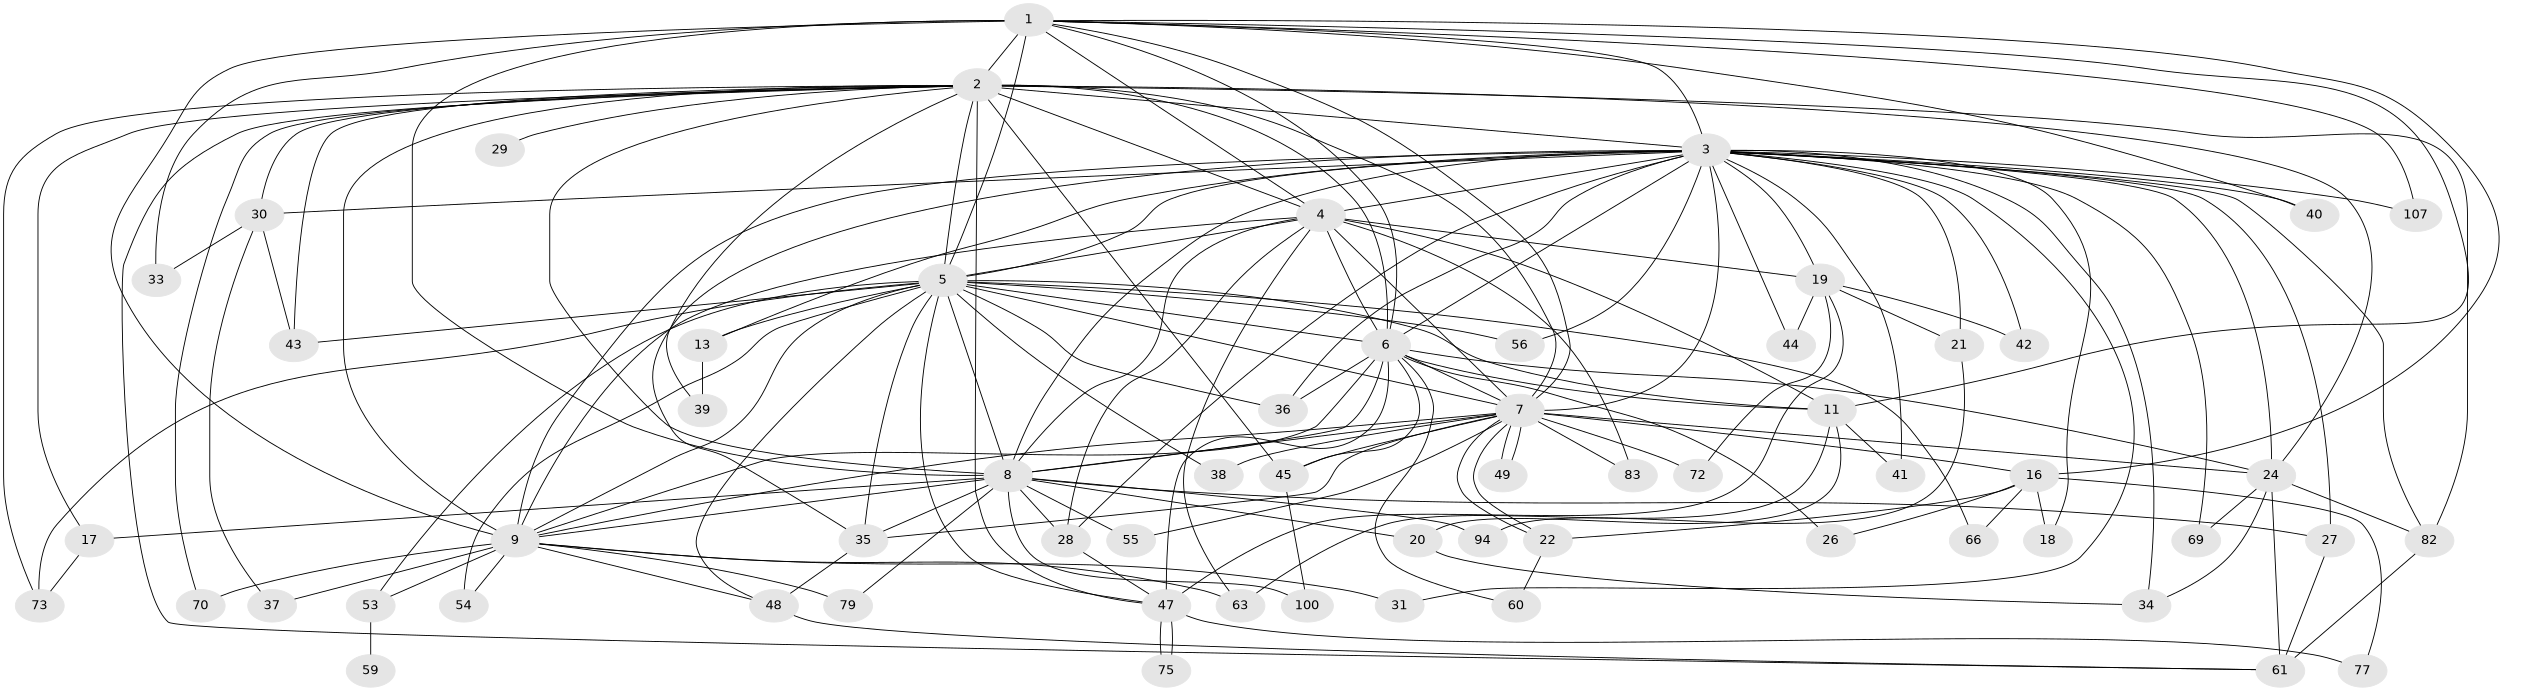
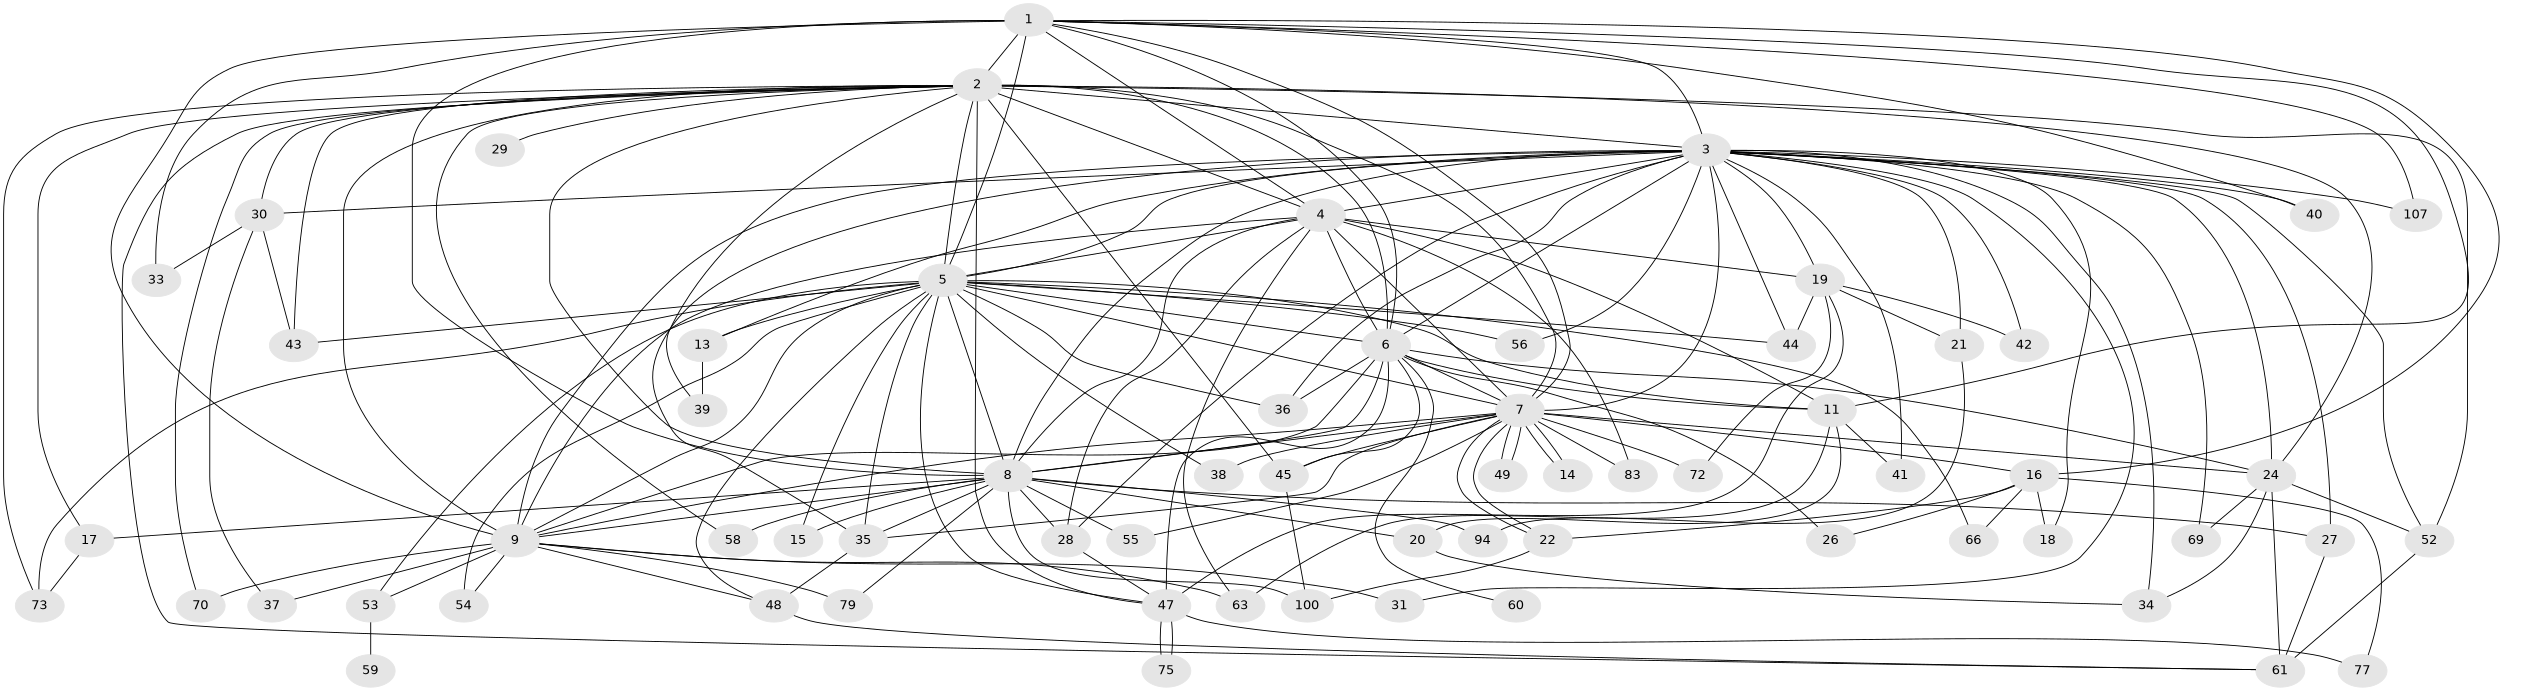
none -> (1367, 310)
none -> (1568, 476)
none -> (733, 541)
none -> (798, 541)
(2429, 541) -> (2429, 541)
(1531, 576) -> (1436, 577)
